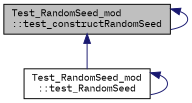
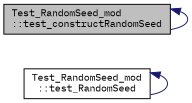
(87, 56) -> none
